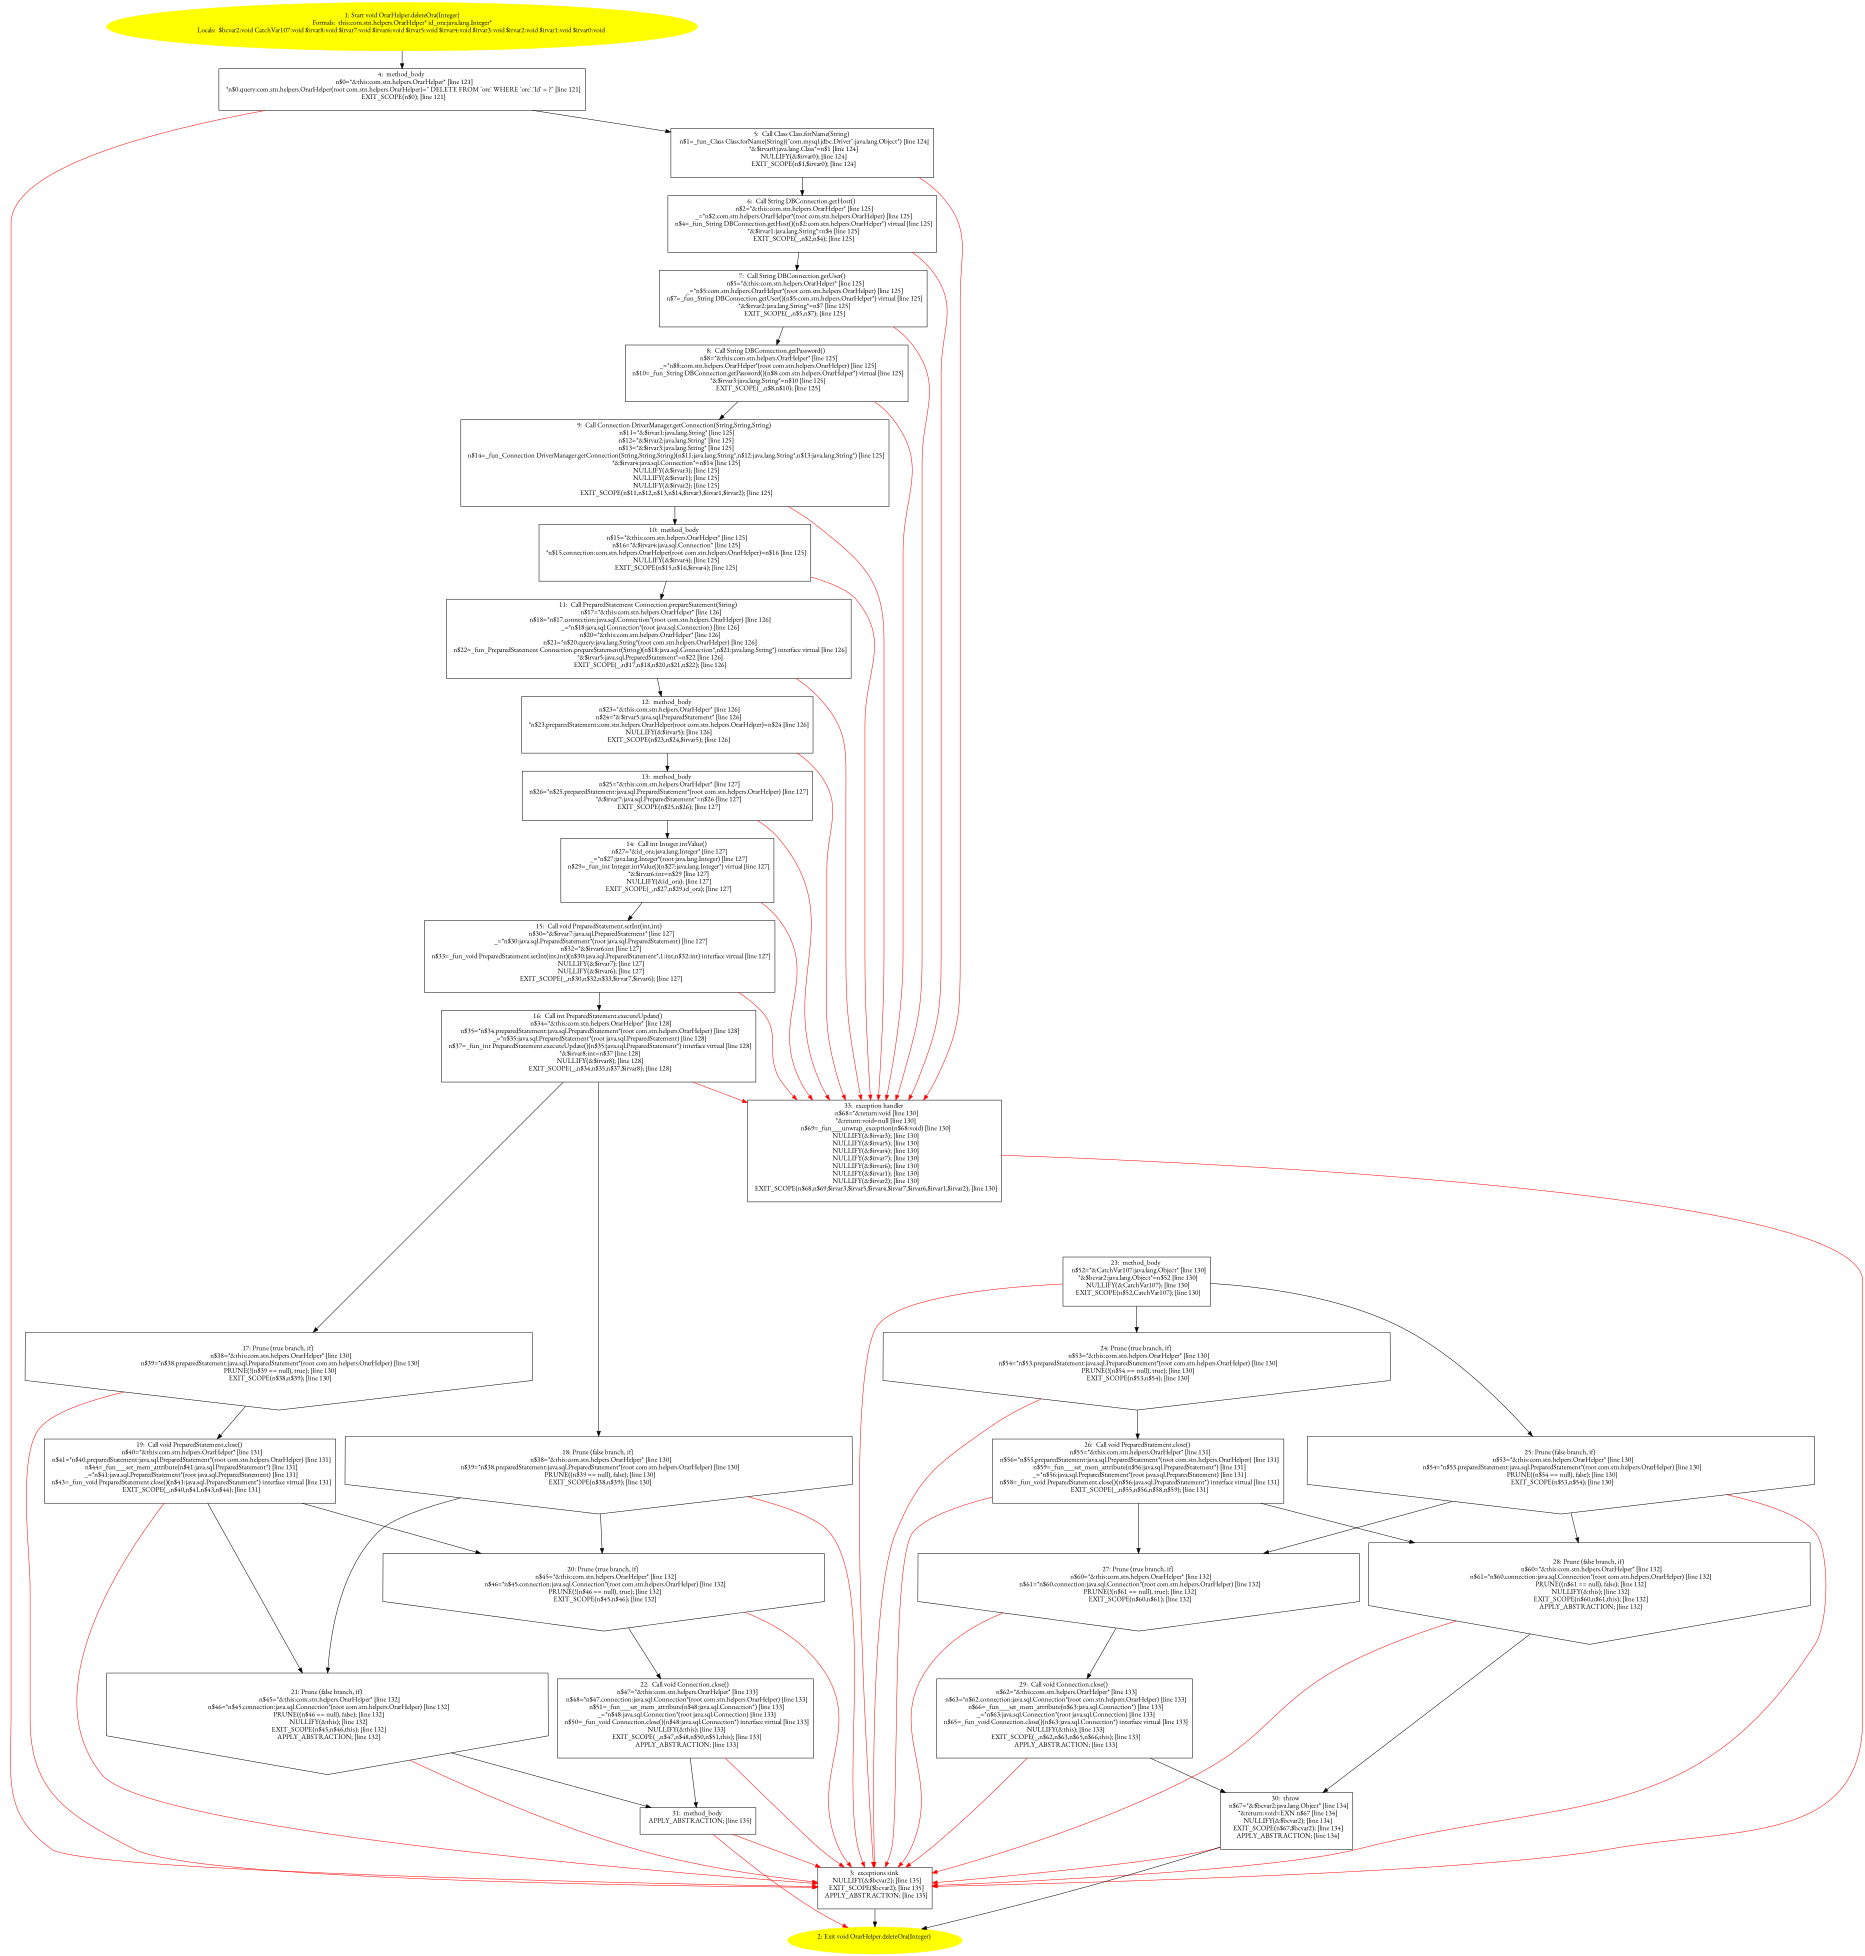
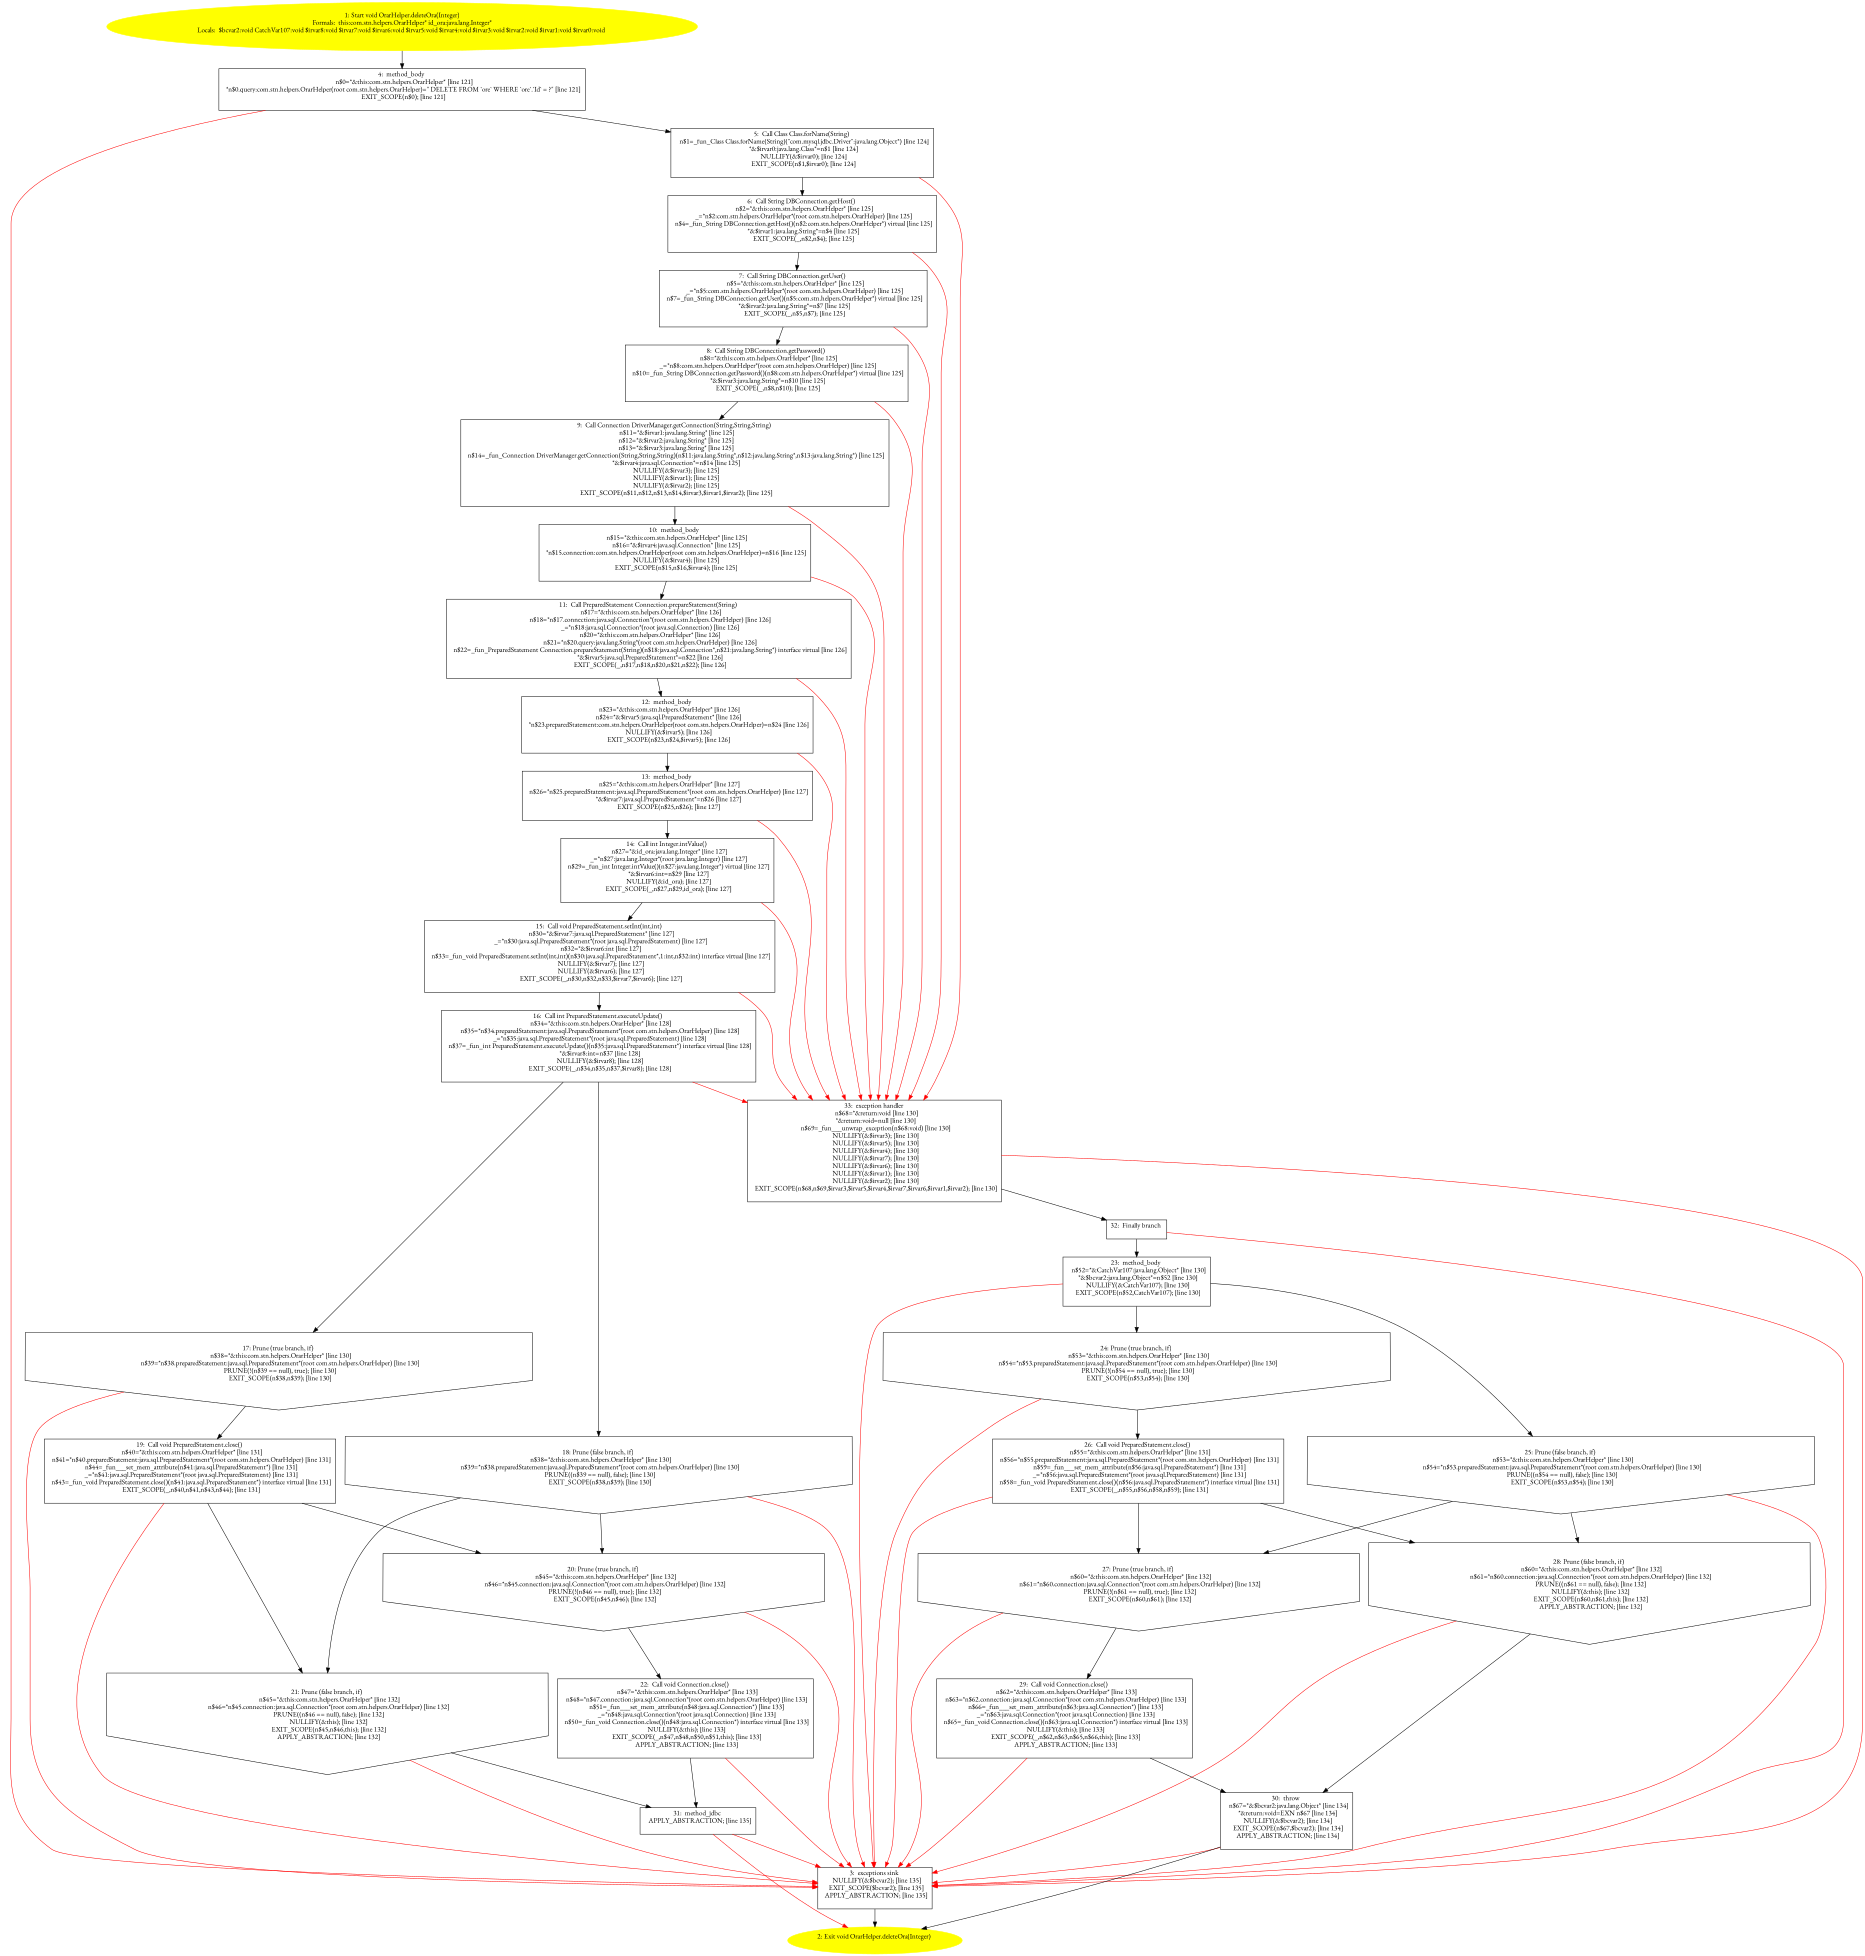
none -> (1137, 1229)
(698, 1821) -> (698, 1821)
